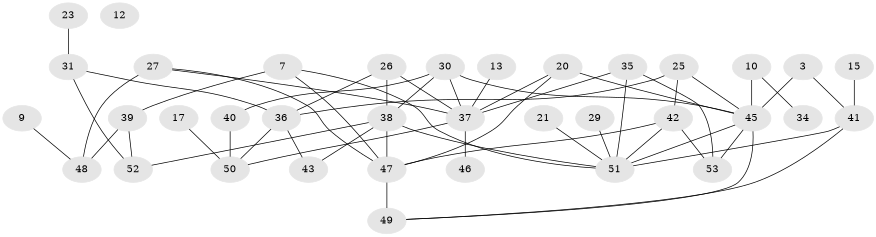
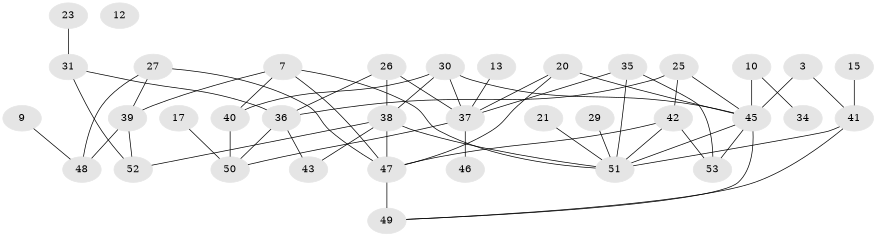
(297, 86) -> (140, 93)
none -> (256, 93)
